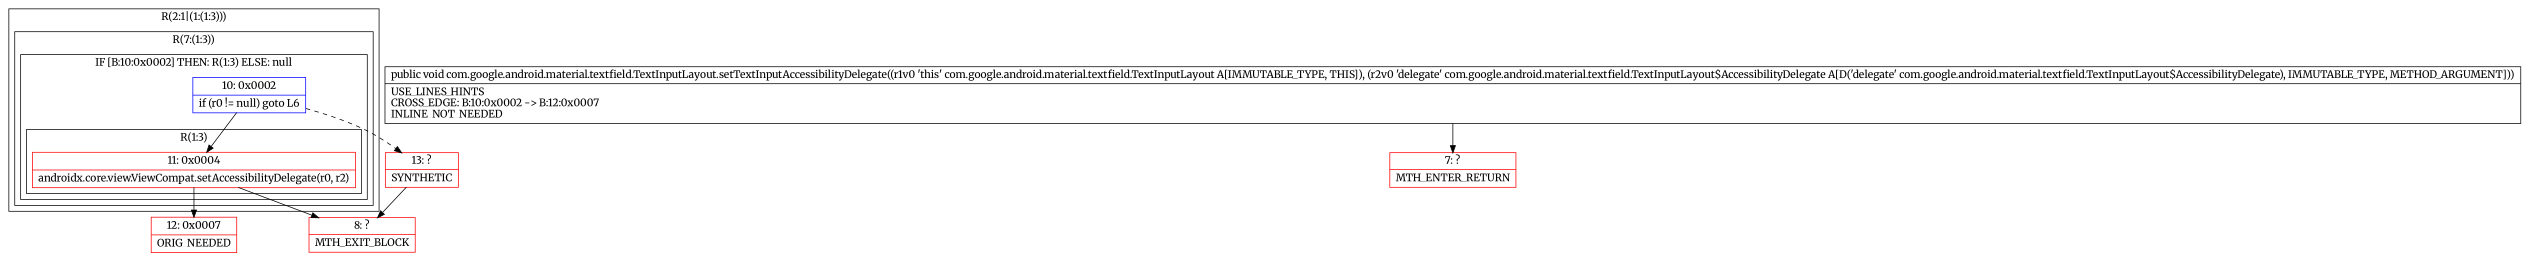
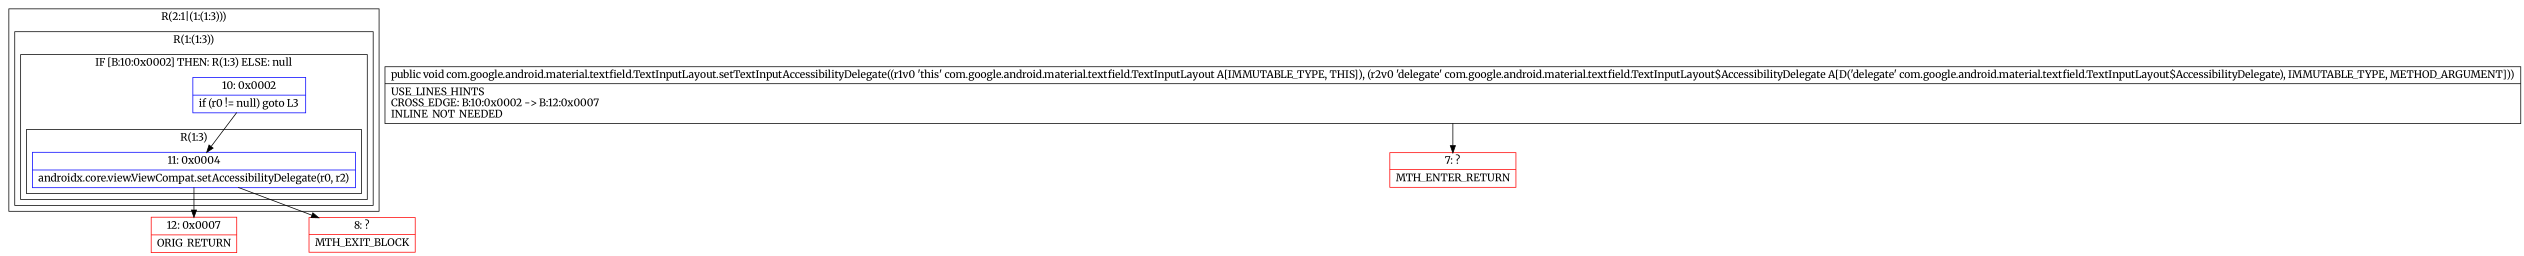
(194, 40) -> (194, 40)
(249, 104) -> (249, 104)
(194, 170) -> (194, 170)
(422, 170) -> none
(194, 243) -> (194, 243)
